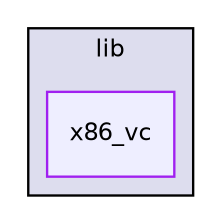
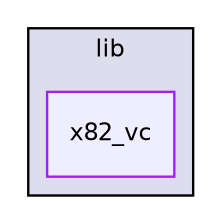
(111, 134) -> (111, 134)
